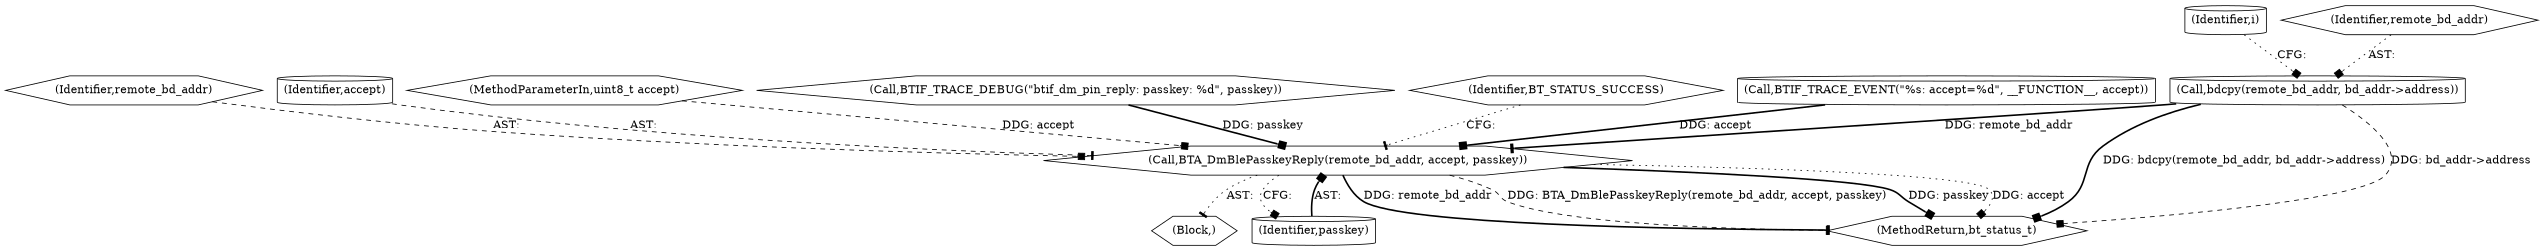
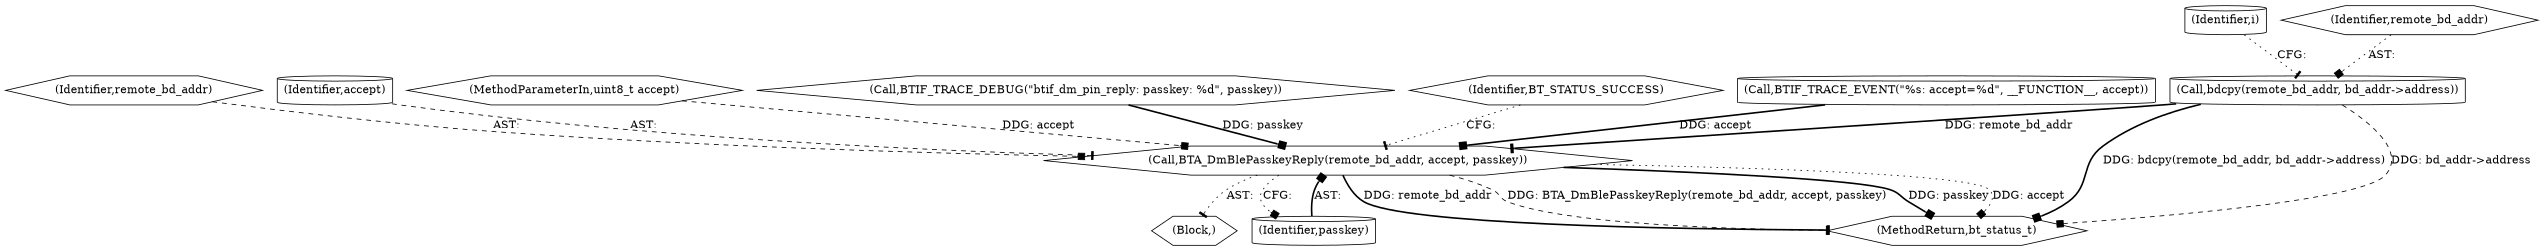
(2268, 53) -> (2270, 54)
